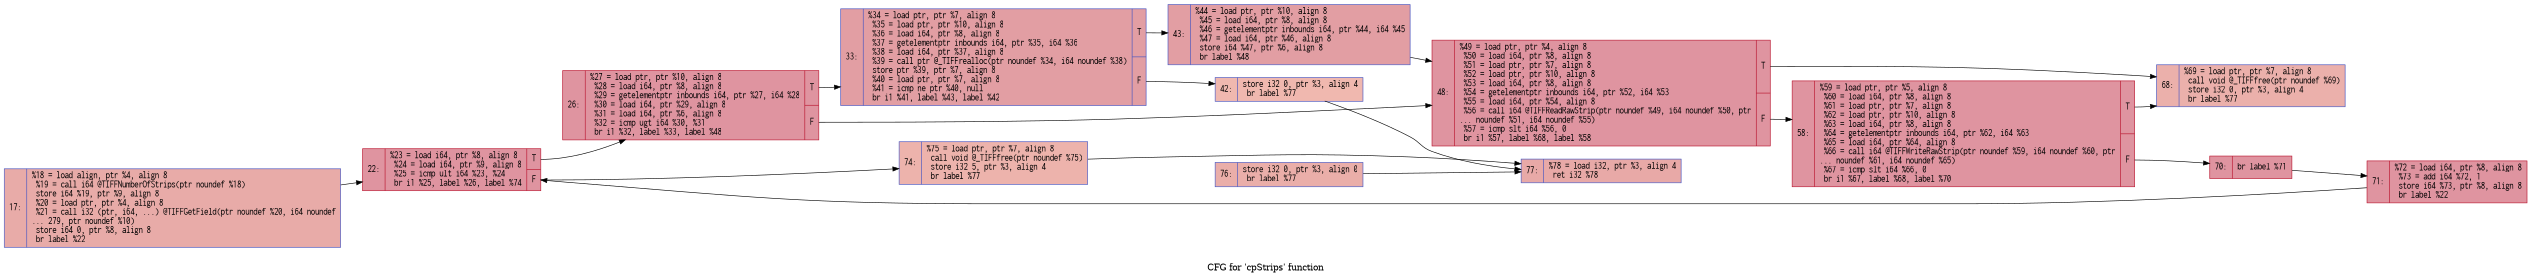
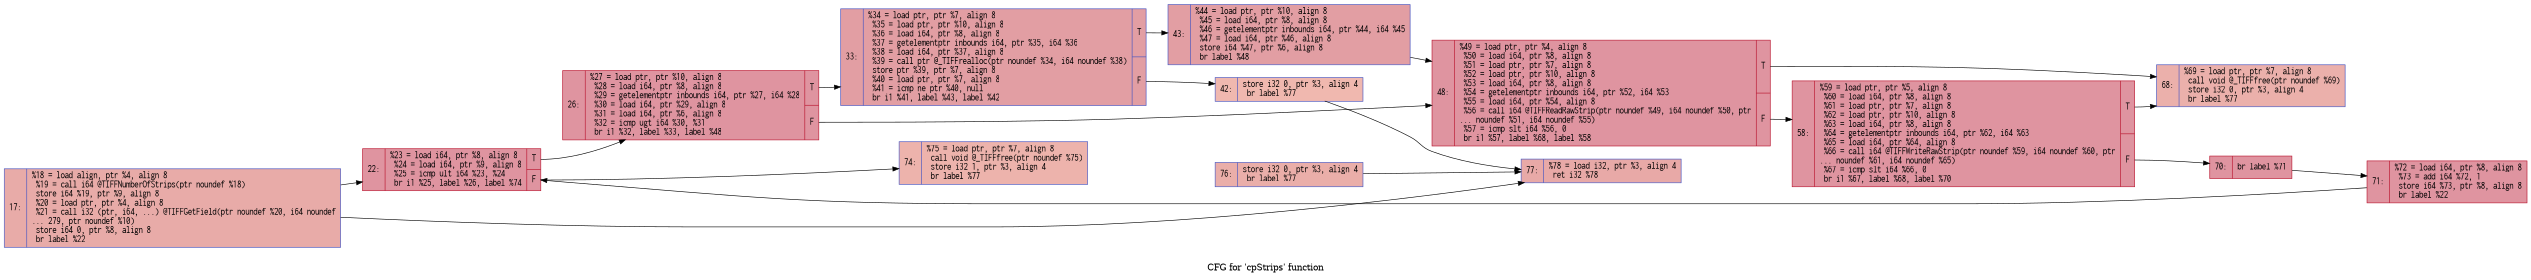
(1301, 155) -> (930, 227)
(986, 167) -> (986, 167)
(1300, 170) -> (1300, 170)
